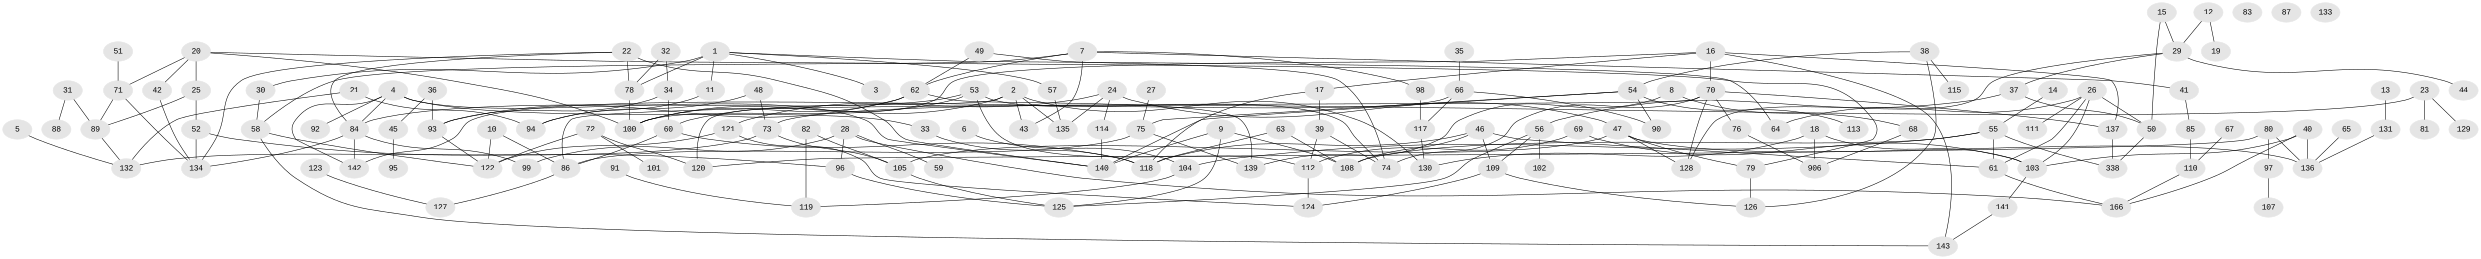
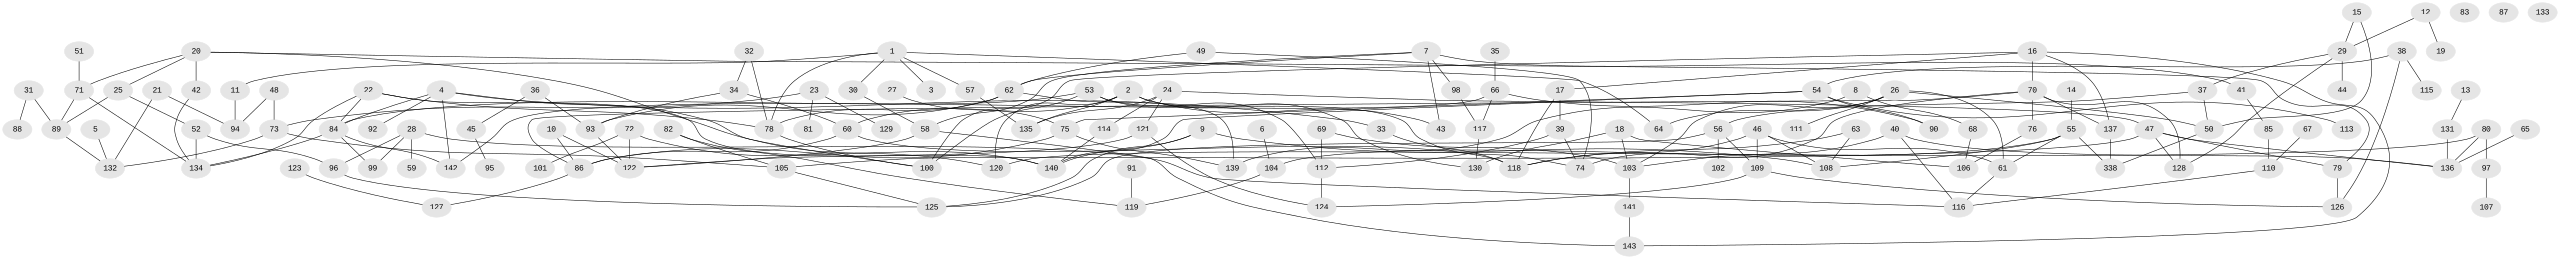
(772, 110) -> (889, 110)
(1815, 168) -> (1964, 168)
(2116, 207) -> (1959, 207)
